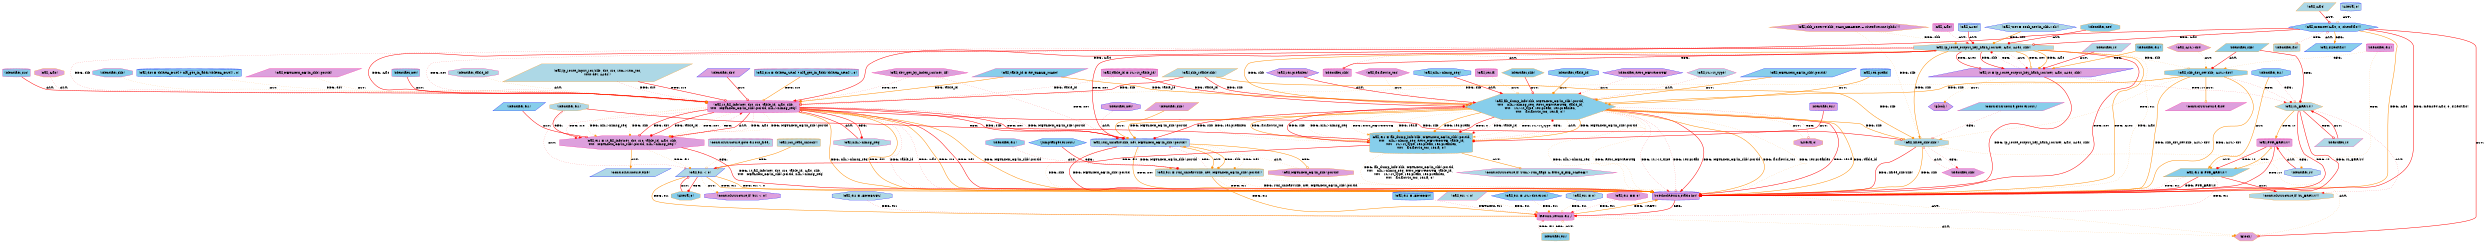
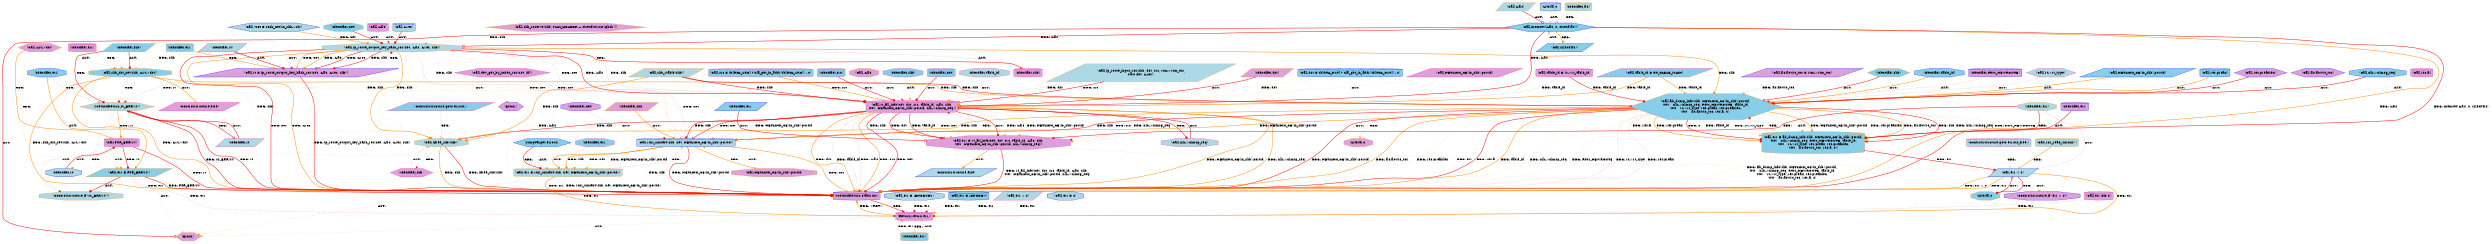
(2311, 37) -> (1565, 16)
(1382, 54) -> (527, 87)
(723, 73) -> (1267, 73)
(1383, 73) -> (2318, 73)
(1643, 73) -> (1995, 73)
none -> (1802, 73)
(2147, 107) -> (265, 107)
(2299, 107) -> (117, 107)
(2255, 162) -> (28, 125)
(1537, 173) -> none
(2248, 184) -> (103, 185)
(1527, 196) -> none
(1627, 196) -> (2099, 196)
(1491, 206) -> (952, 206)
(1595, 206) -> (1769, 211)
